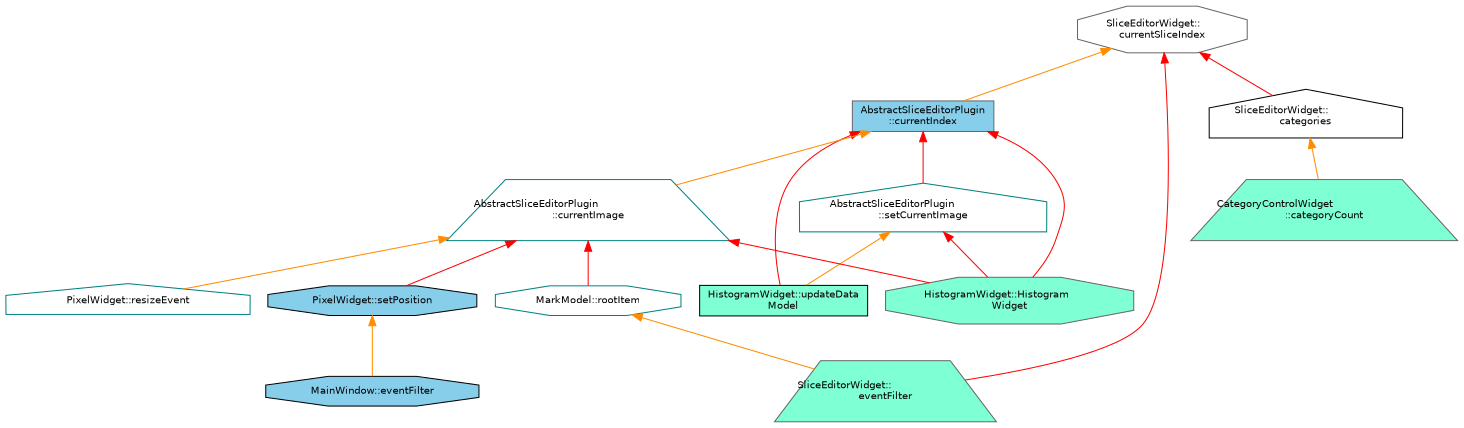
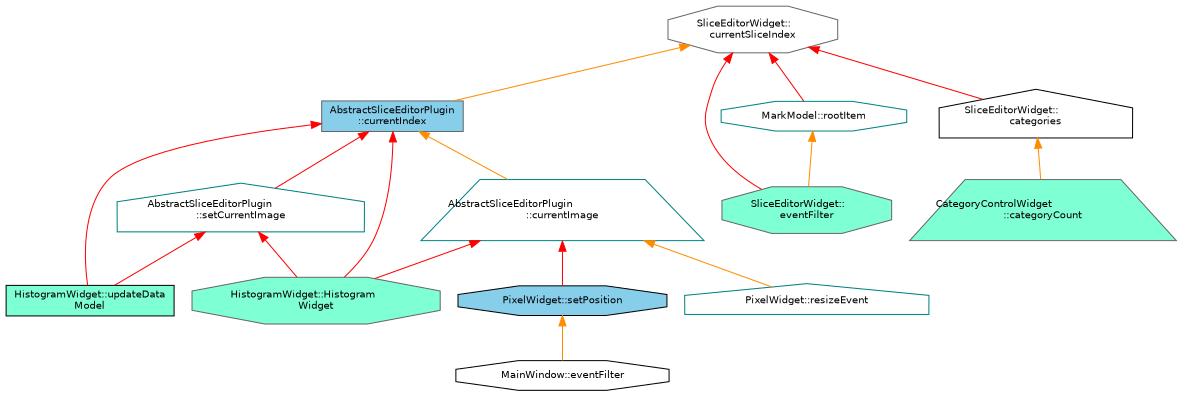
(848, 259) -> (155, 261)
(588, 269) -> (790, 81)
(372, 391) -> (562, 375)
(885, 391) -> (807, 210)
